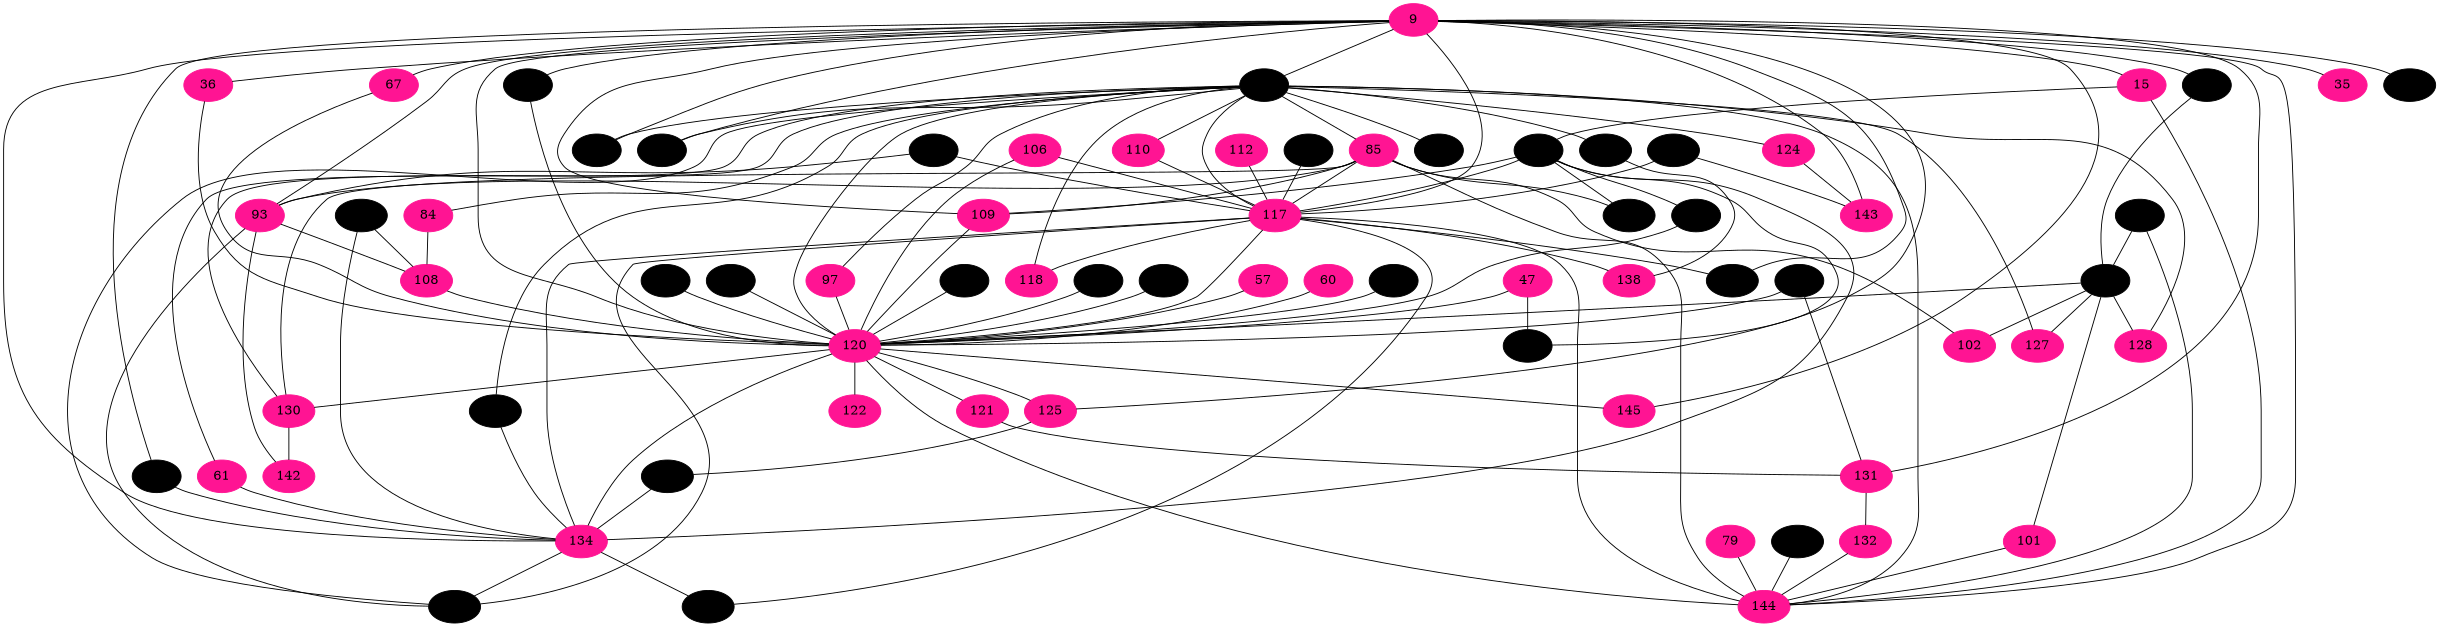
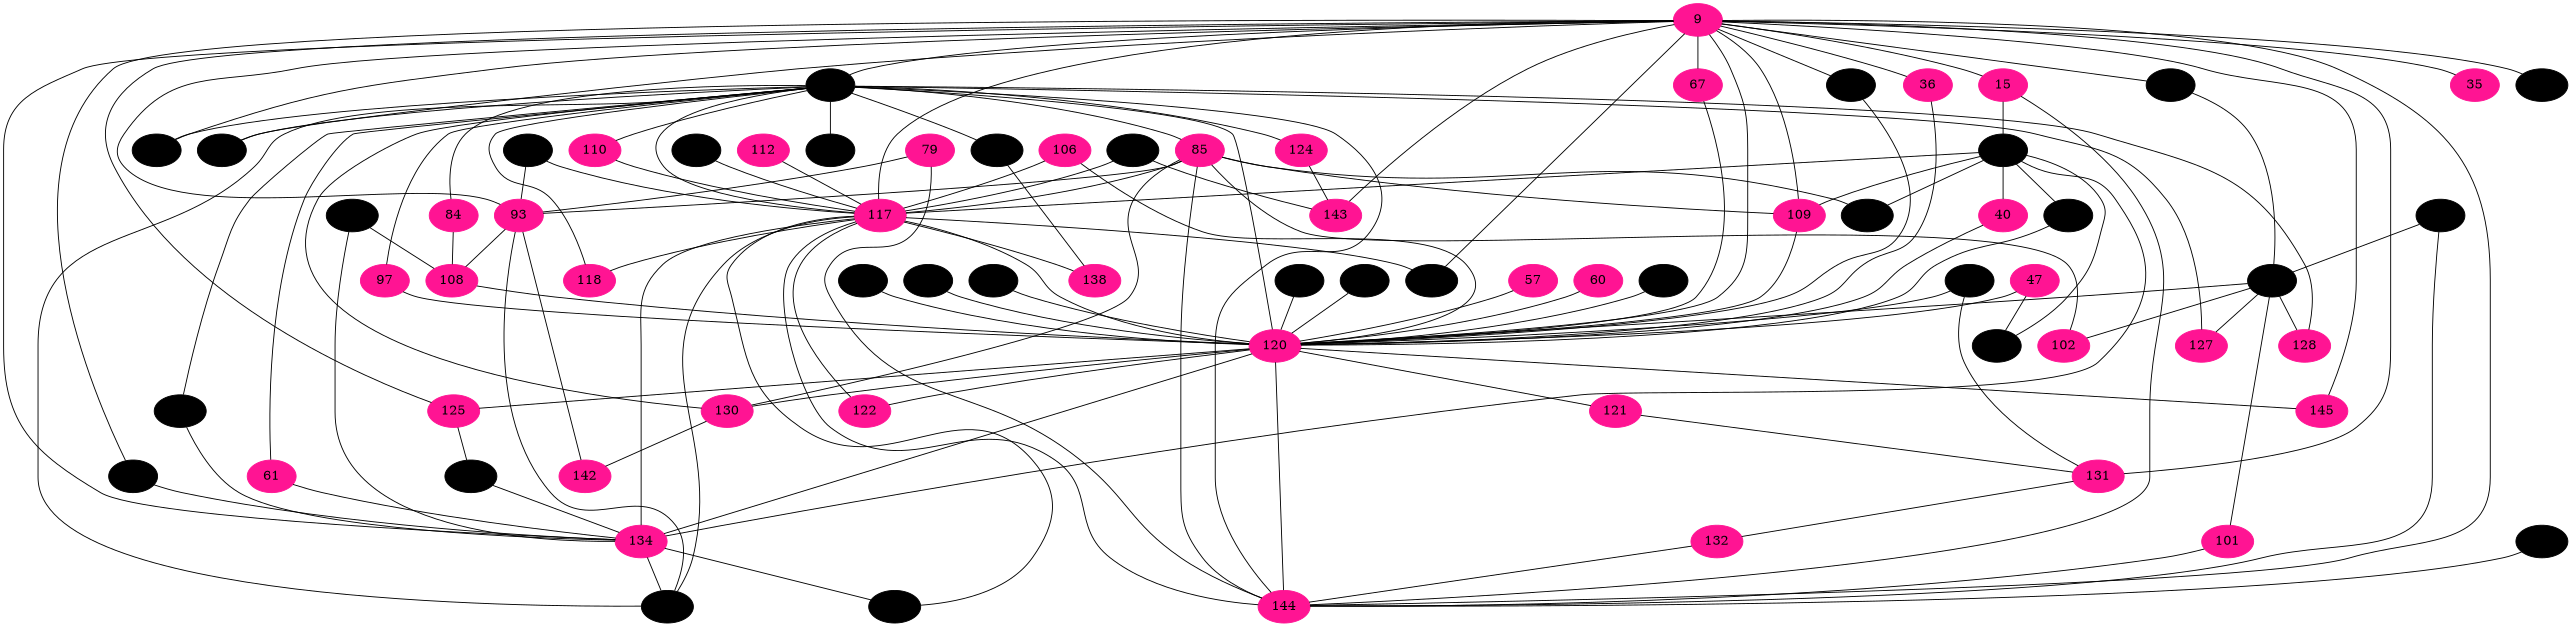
none -> (744, 186)
none -> (2003, 216)
none -> (794, 303)
